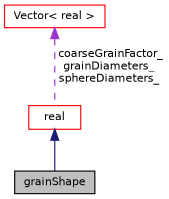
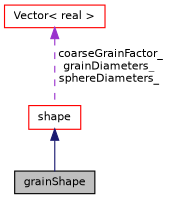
(55, 117) -> (55, 117)
